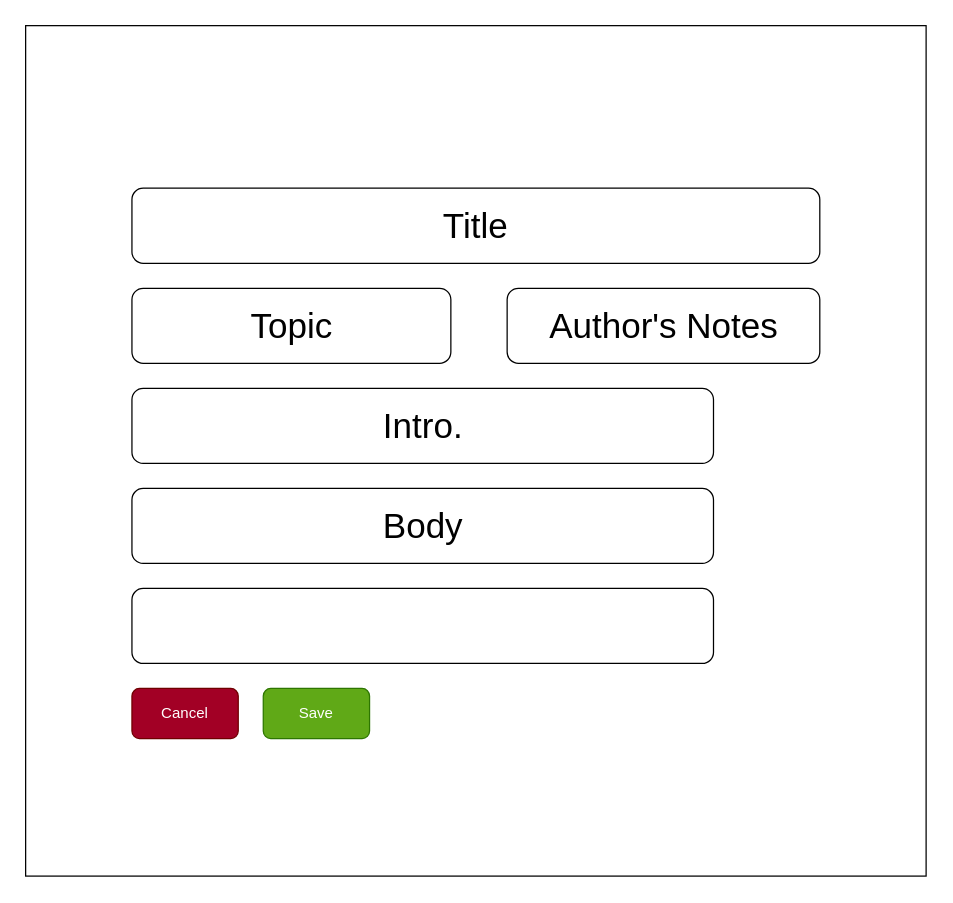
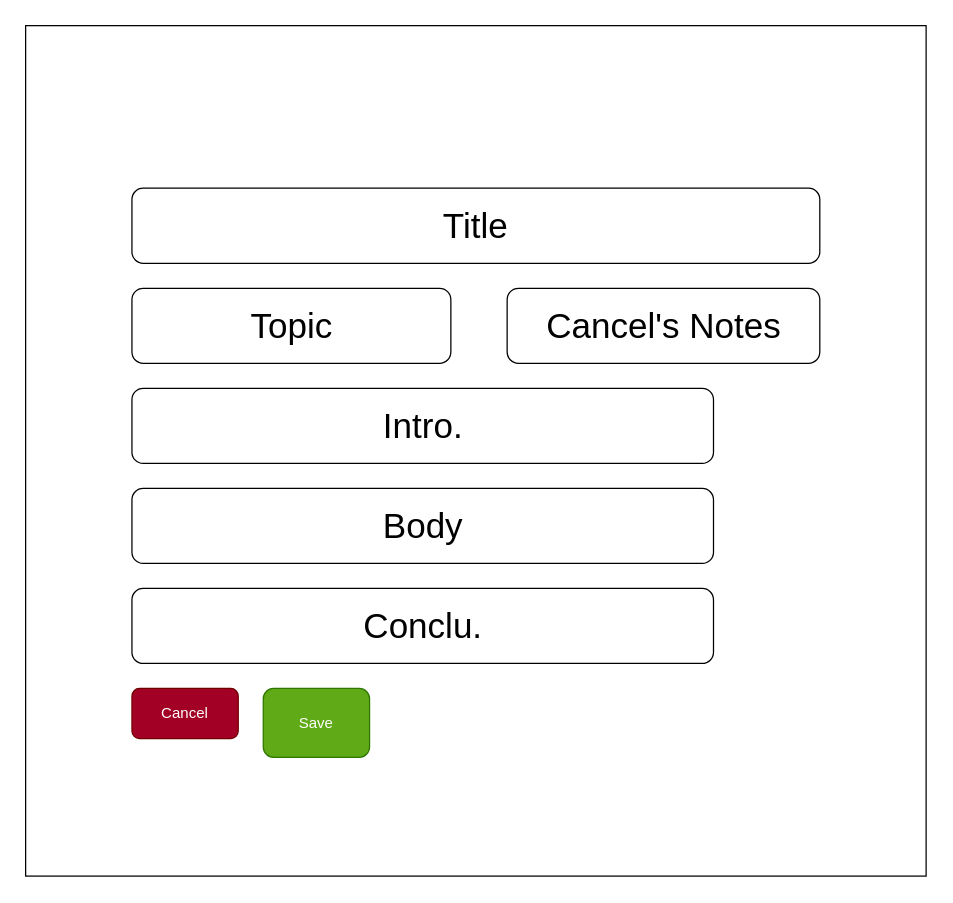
(664, 326) -> (664, 326)
none -> (423, 626)
(316, 713) -> (316, 723)
